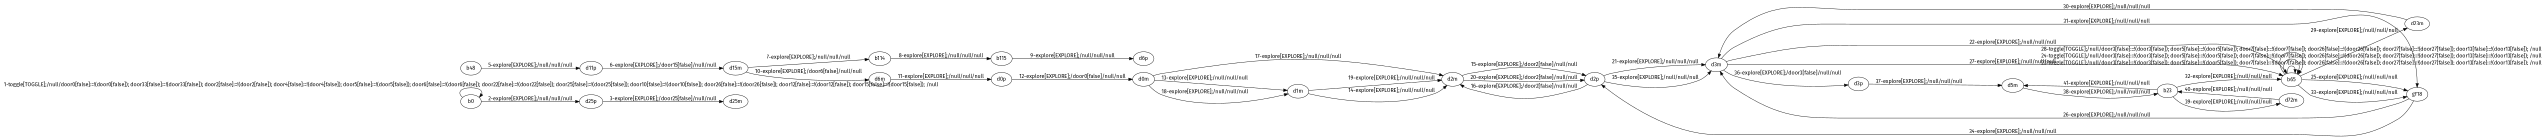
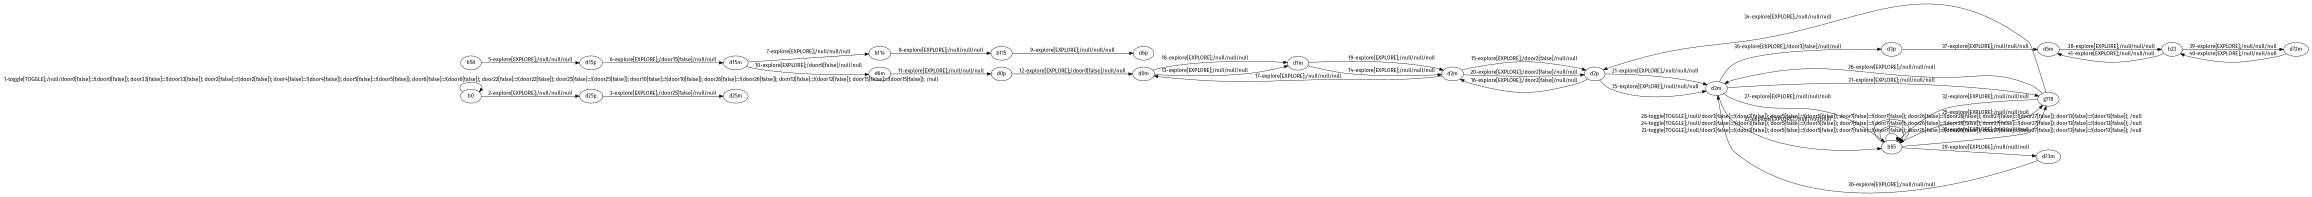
(1296, 59) -> (1300, 80)
(471, 68) -> (471, 63)
(591, 68) -> (591, 63)
(2227, 80) -> (1964, 105)
